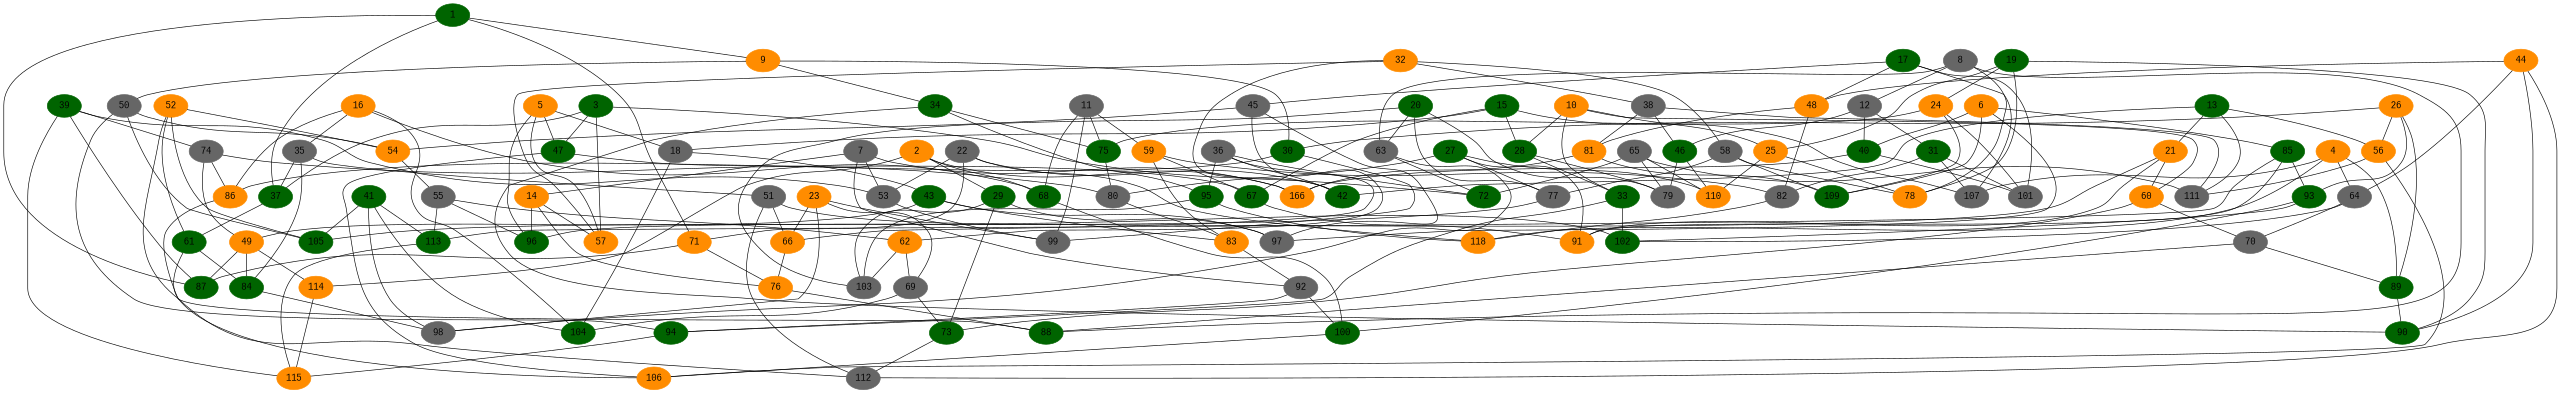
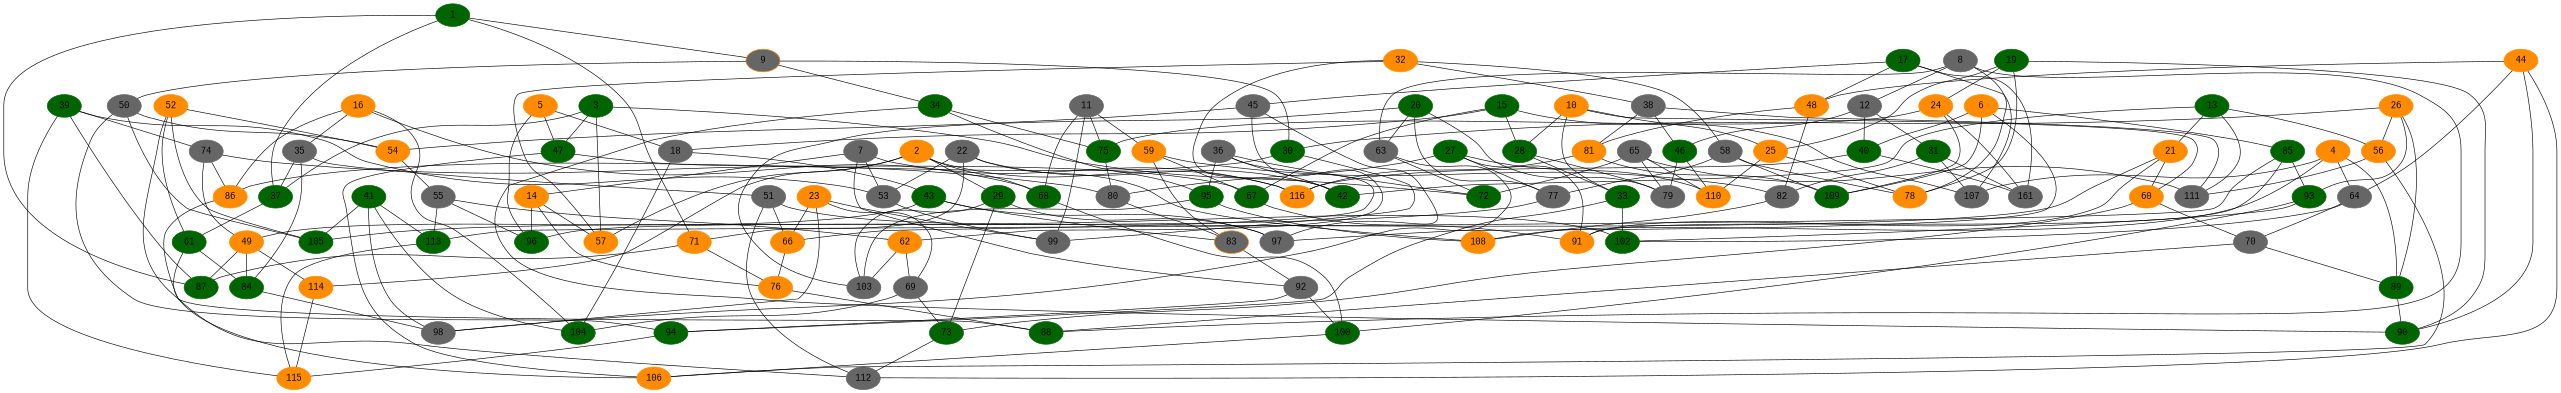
(763, 61) -> (763, 61)
(560, 177) -> (738, 182)
(1297, 197) -> (1297, 197)
(2025, 197) -> (2025, 197)
(1231, 242) -> (1231, 242)
(1478, 242) -> (1478, 242)
